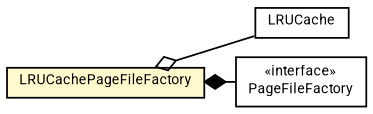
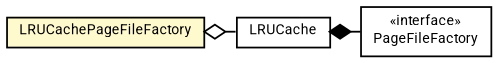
(231, 82) -> (356, 32)
